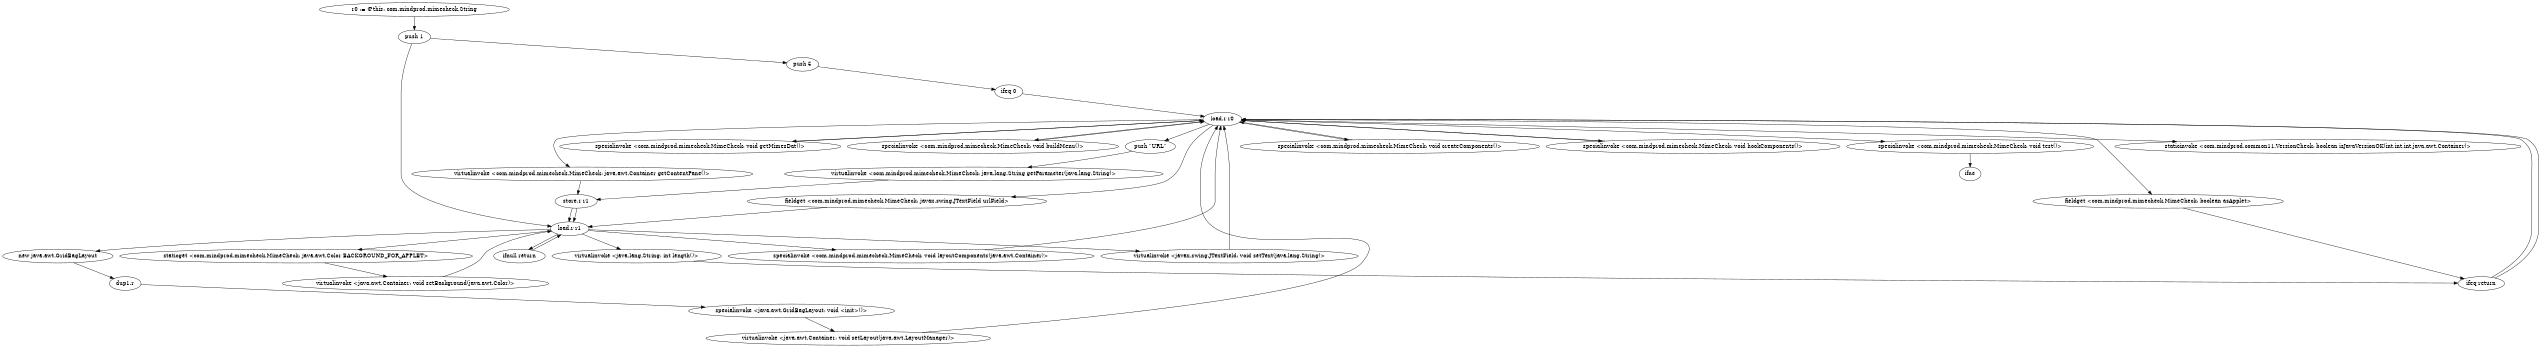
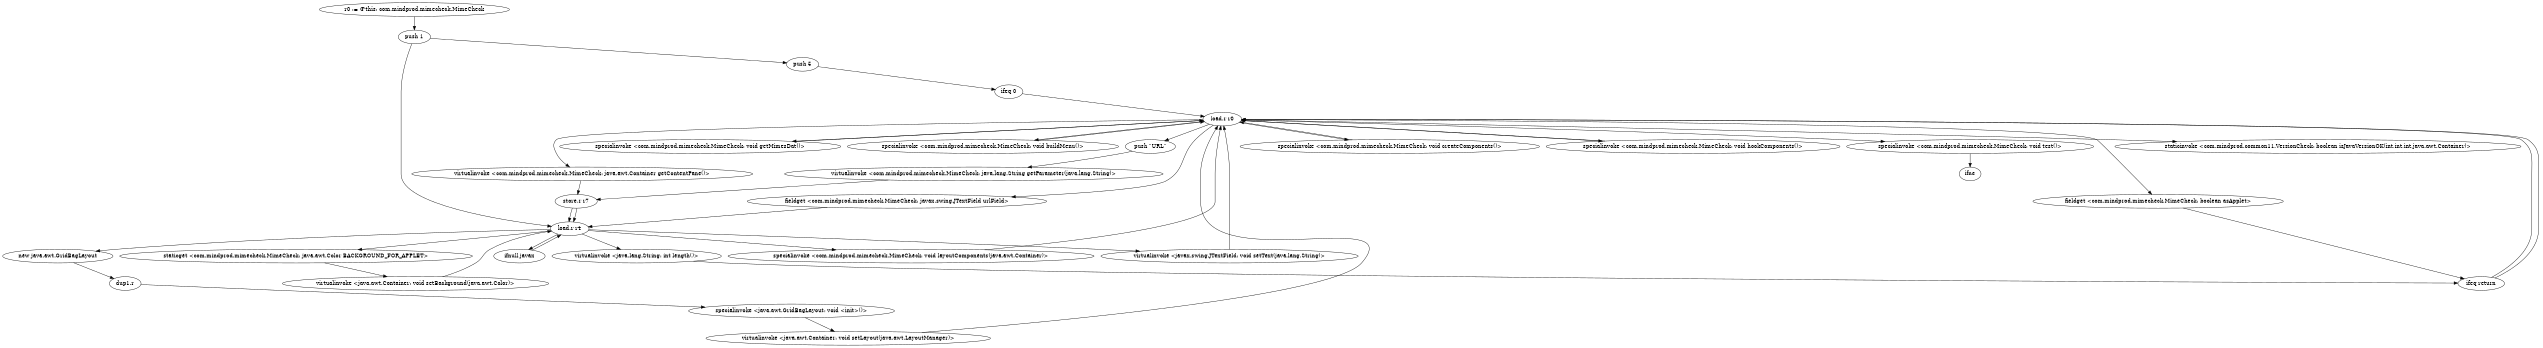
(414, 10) -> (414, 10)
(576, 201) -> (576, 201)
(570, 229) -> (570, 229)
(519, 256) -> (519, 256)
